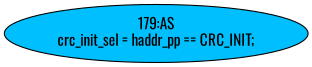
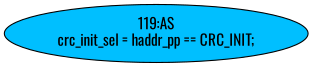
(156, 33) -> (156, 33)
